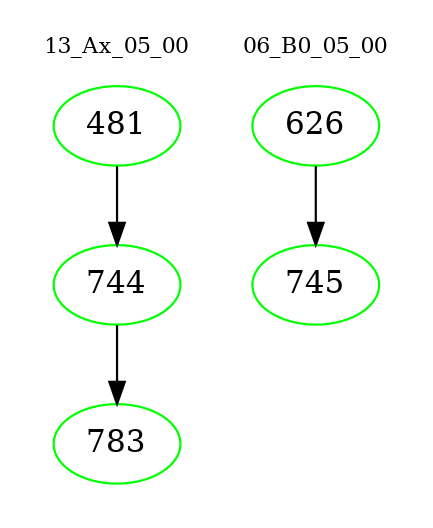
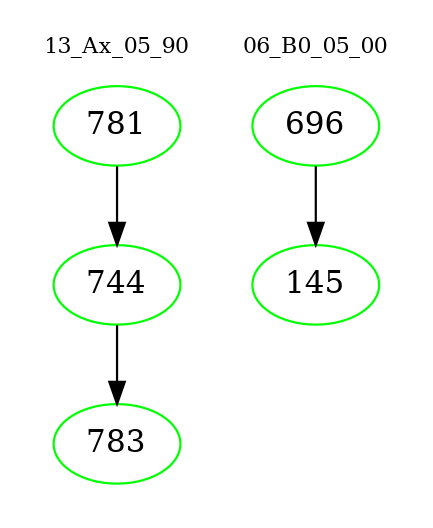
(117, 47) -> (117, 47)
(117, 126) -> (117, 126)
(316, 126) -> (316, 126)
(316, 285) -> (316, 285)
